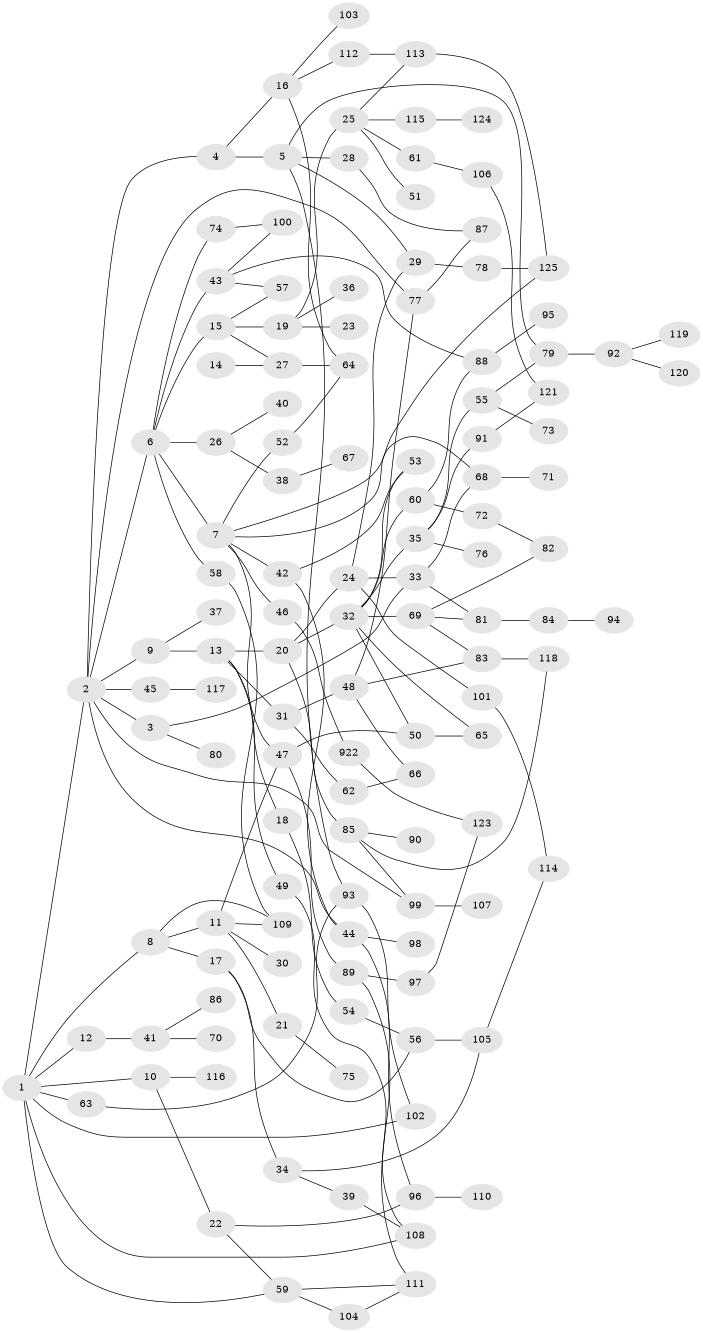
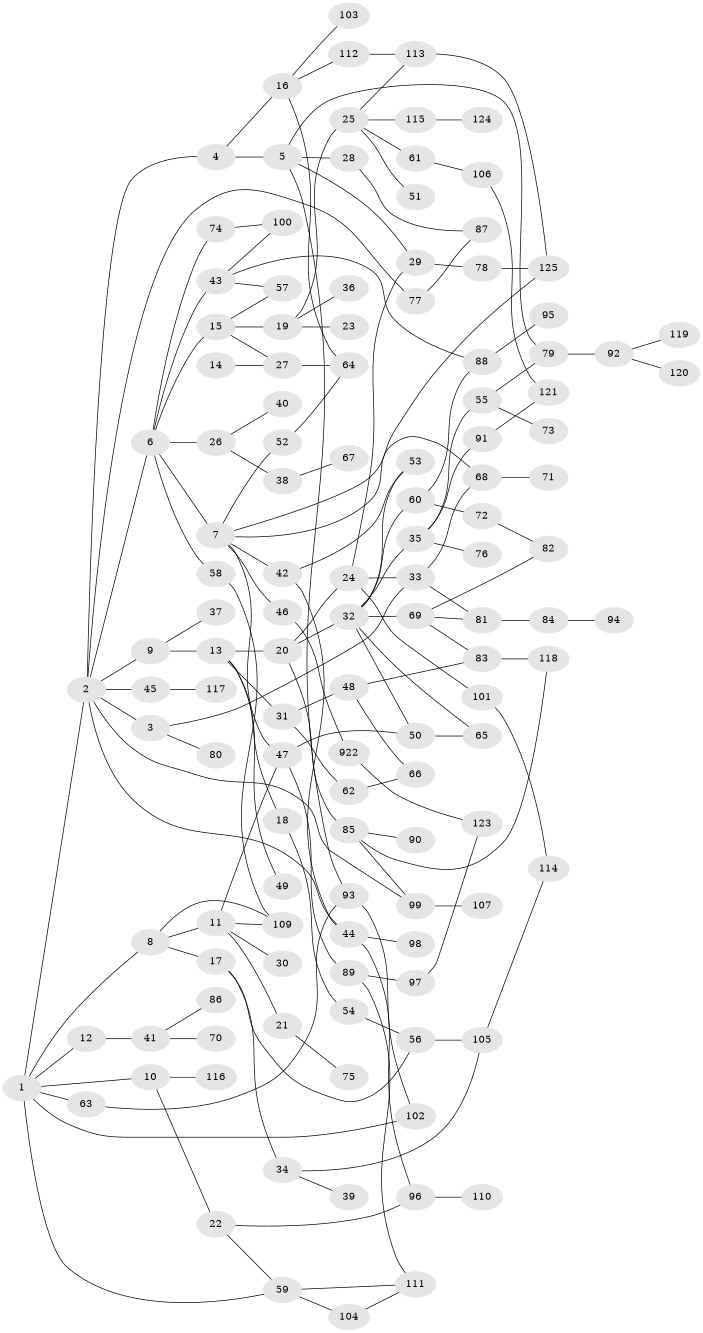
(391, 478) -> none
(416, 1236) -> none
